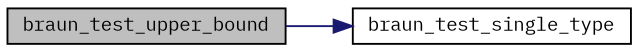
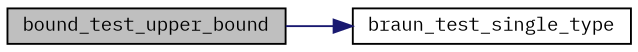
(147, 26) -> (147, 26)
